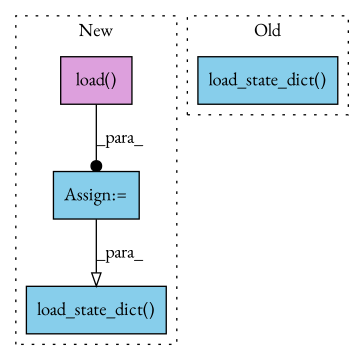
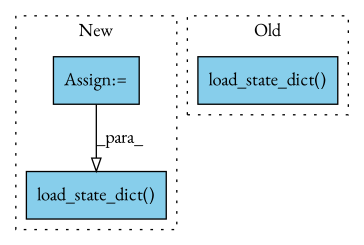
(96, 80) -> none
